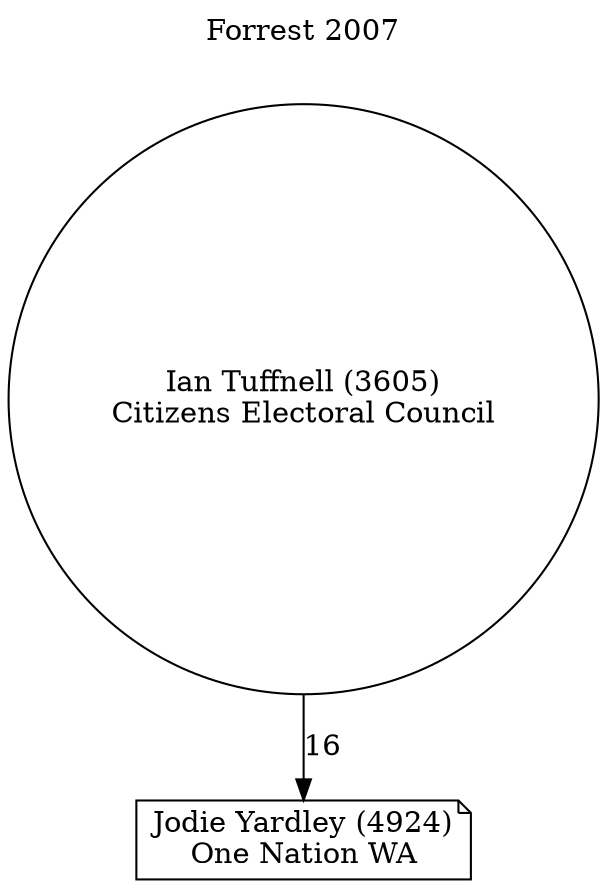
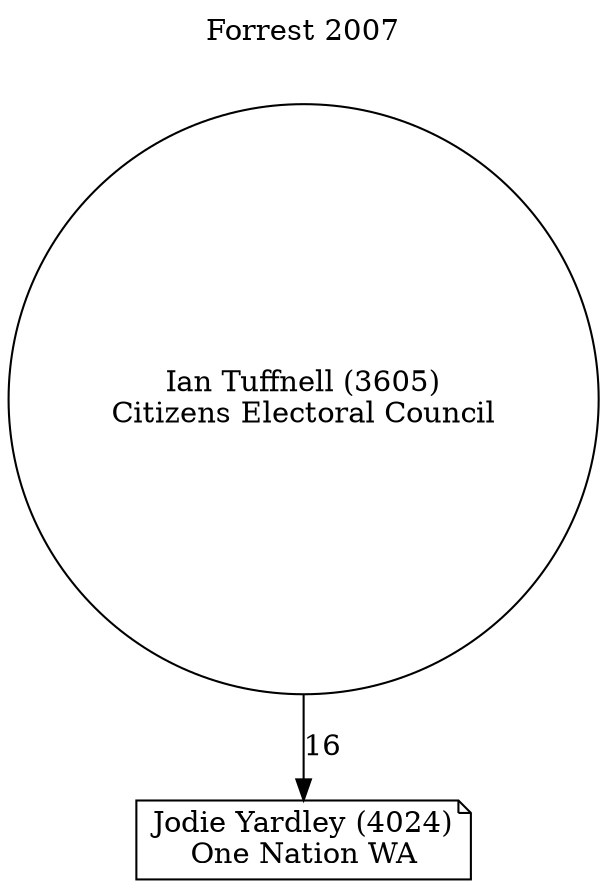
(304, 840) -> (304, 840)
